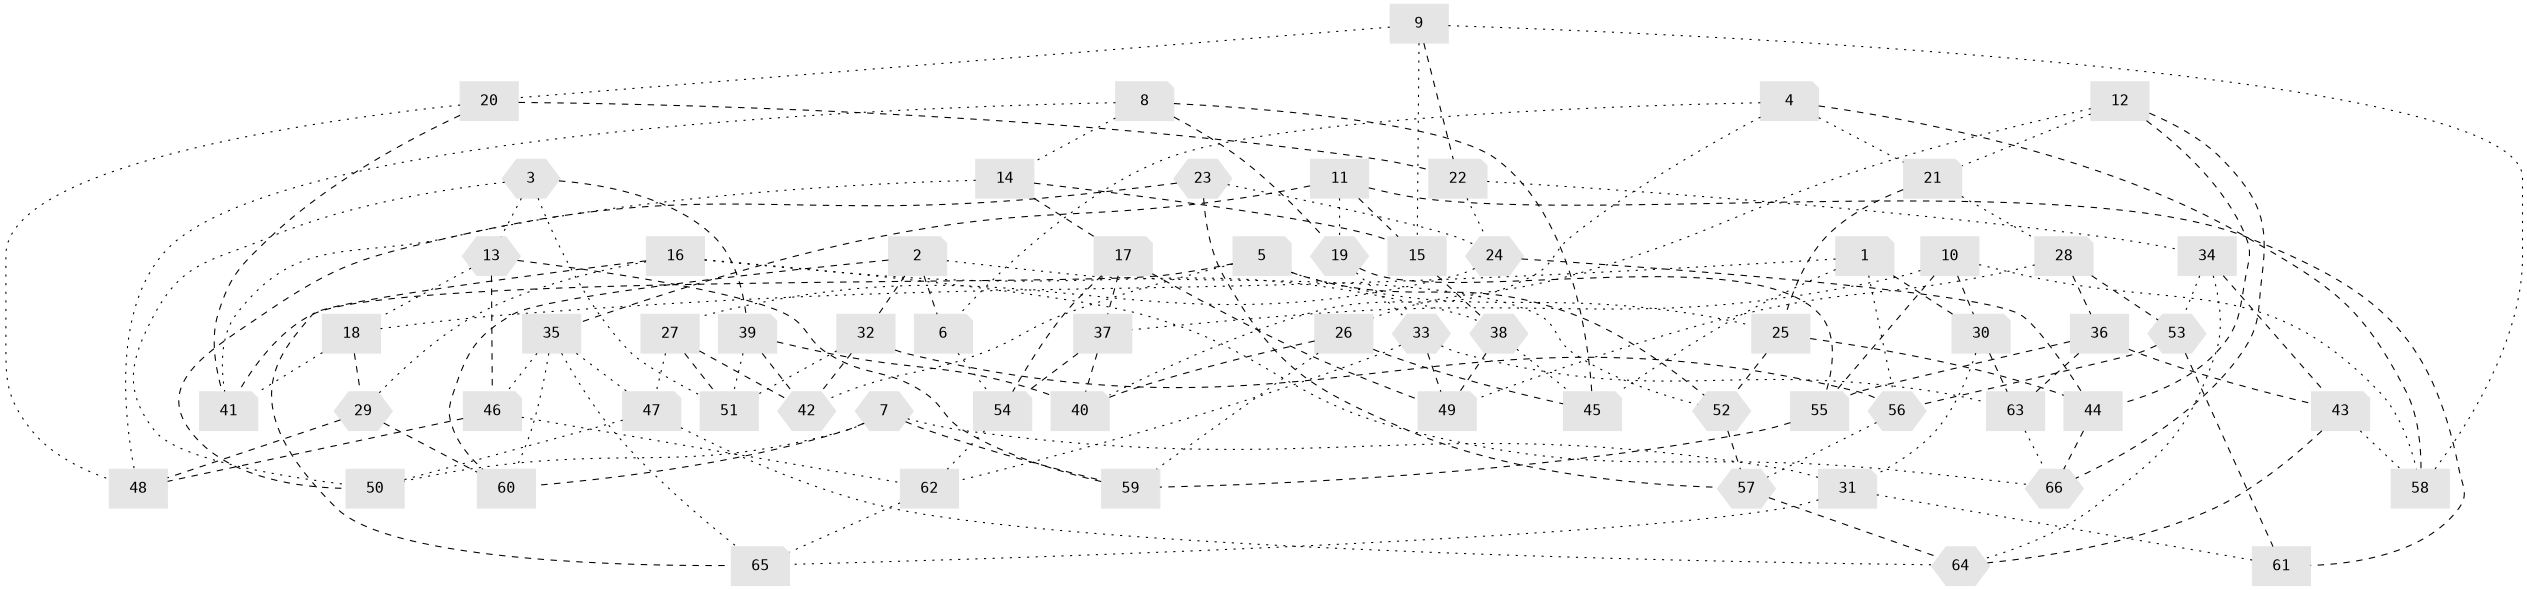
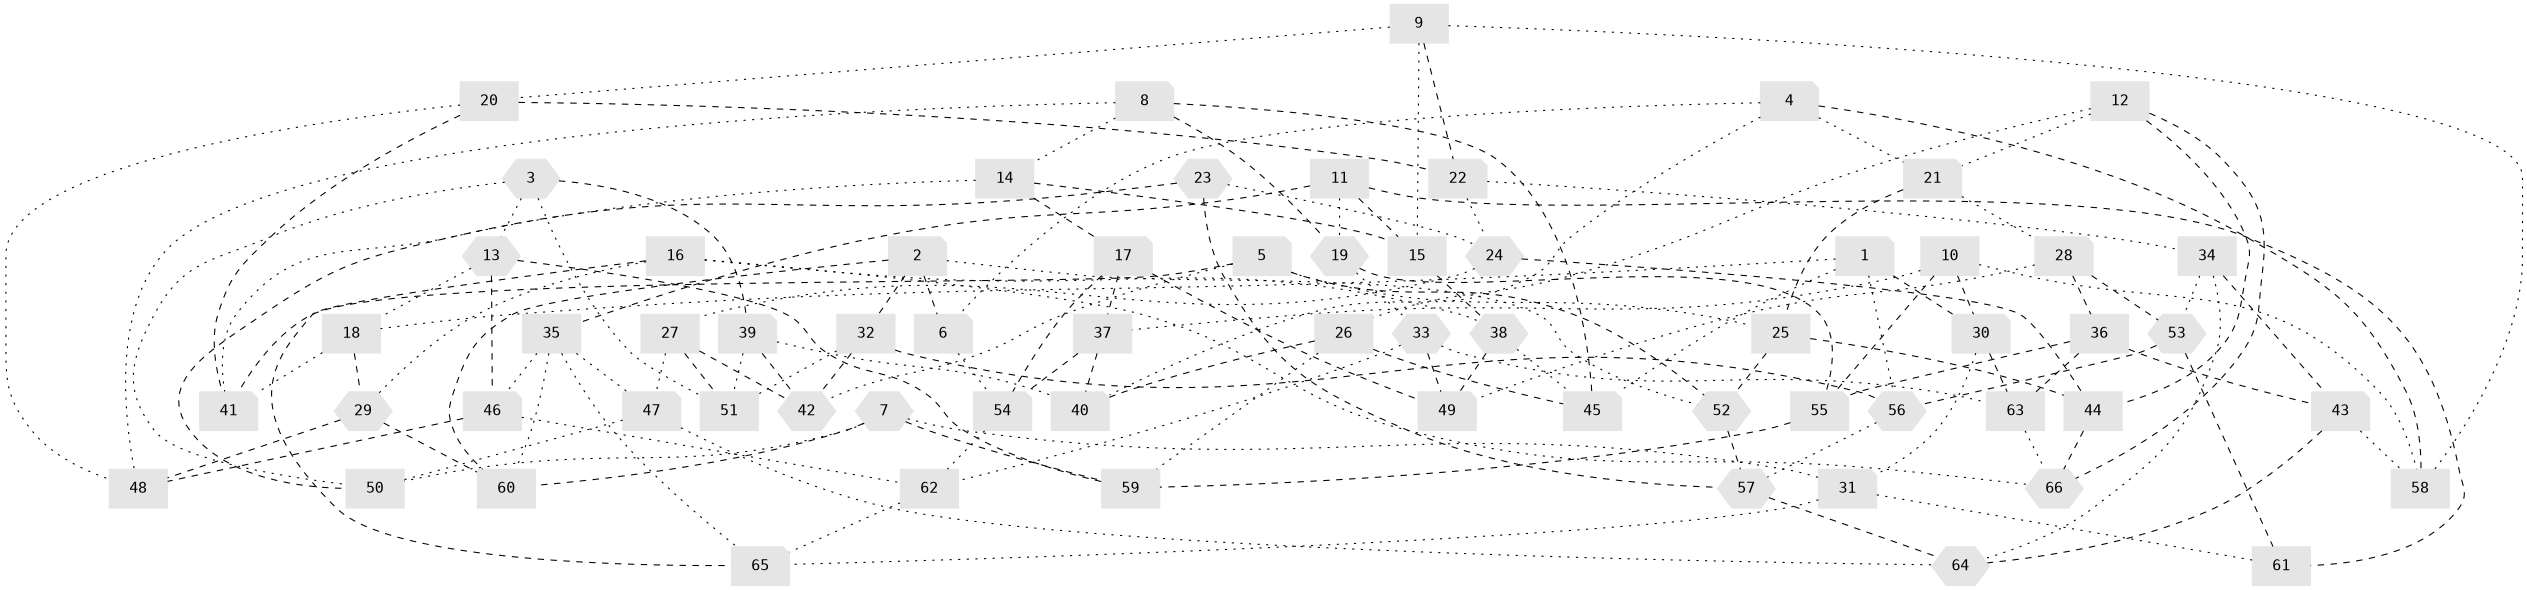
(908, 366) -> (908, 366)
